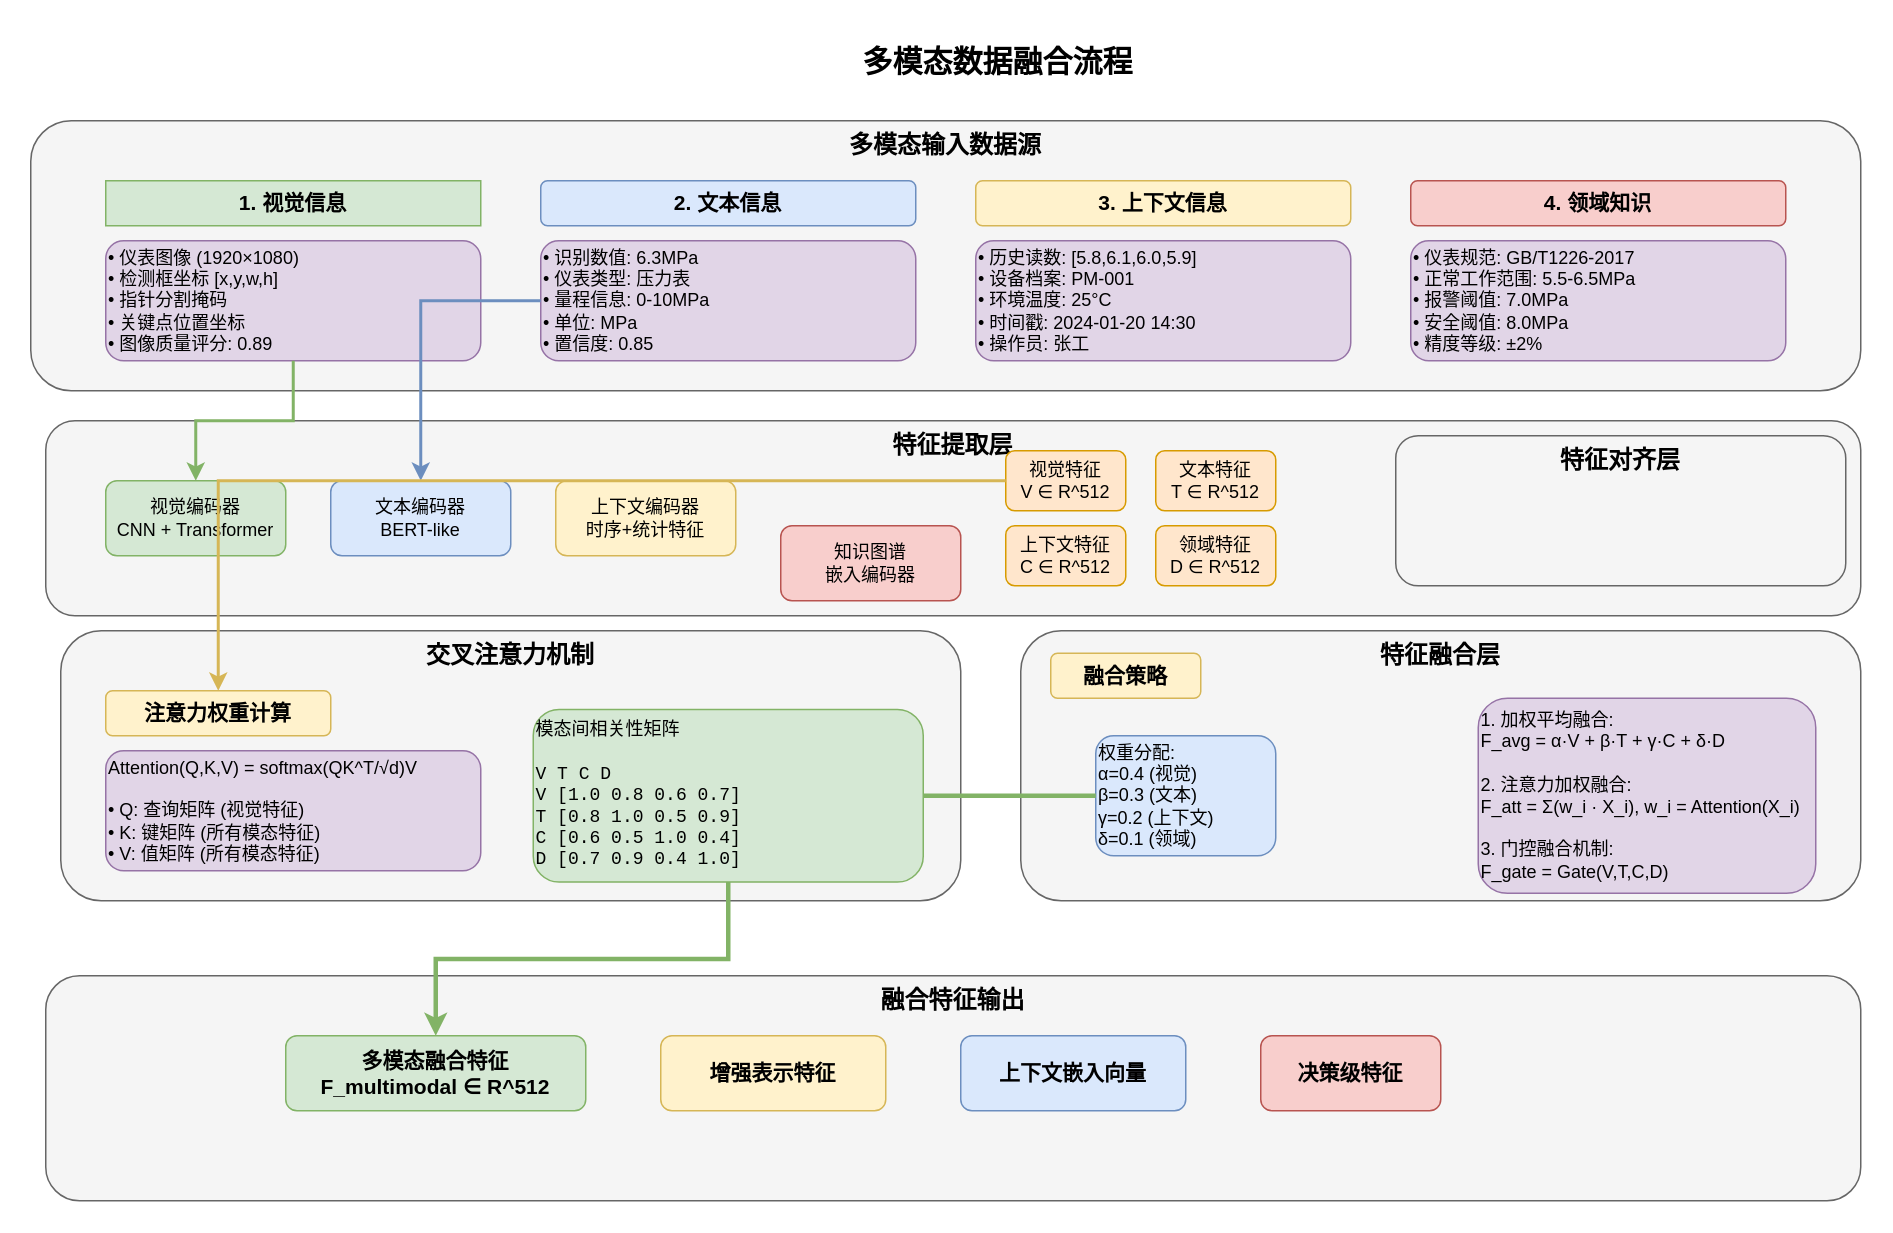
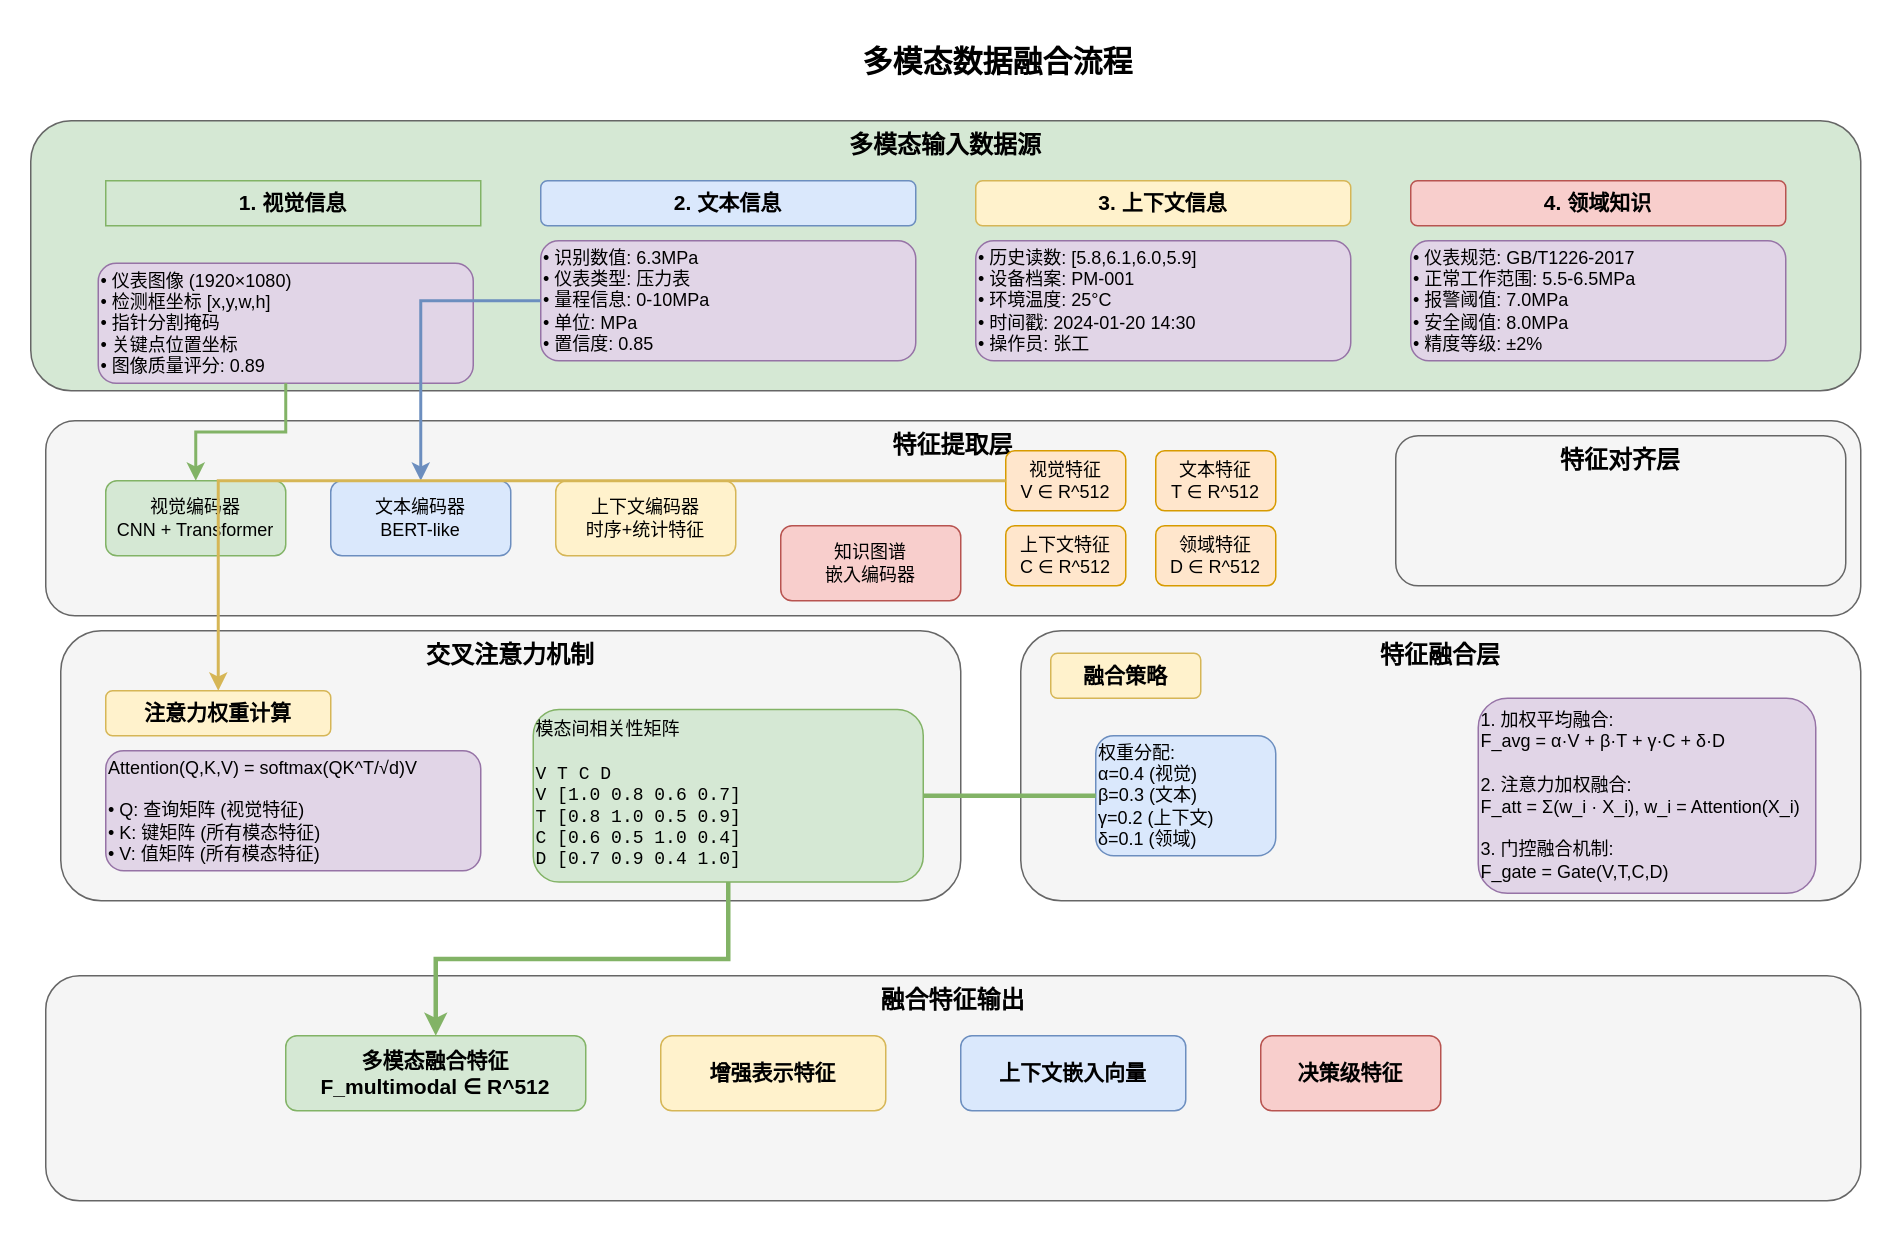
(946, 256) -> (946, 256)
(293, 301) -> (286, 323)
